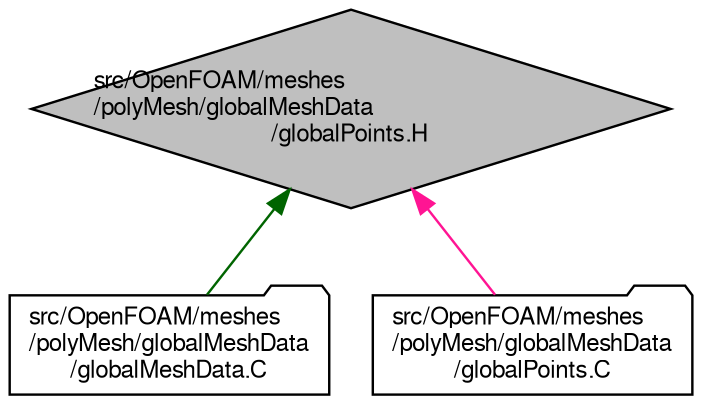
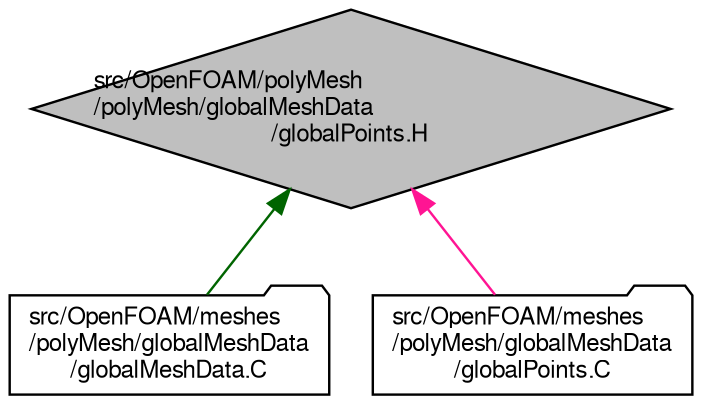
(351, 109) -> (351, 109)
